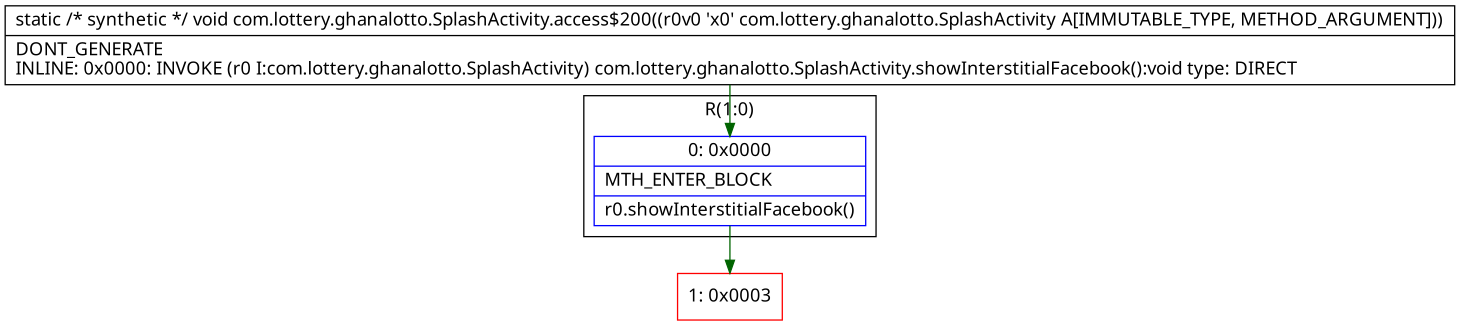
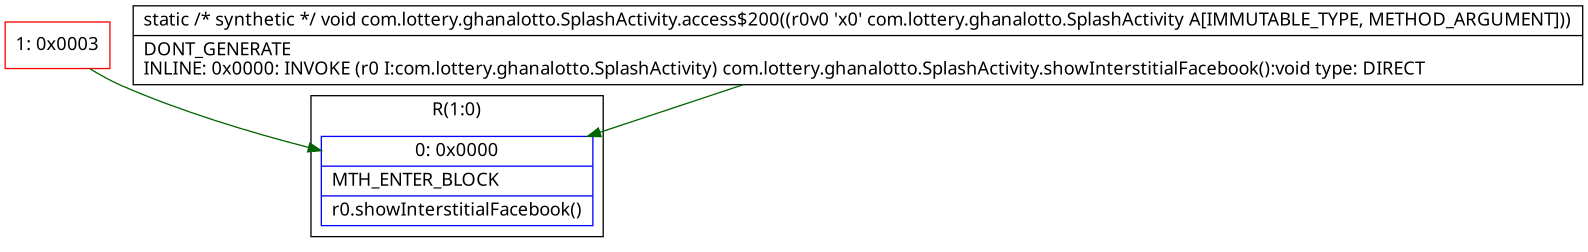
(730, 245) -> (197, 114)
